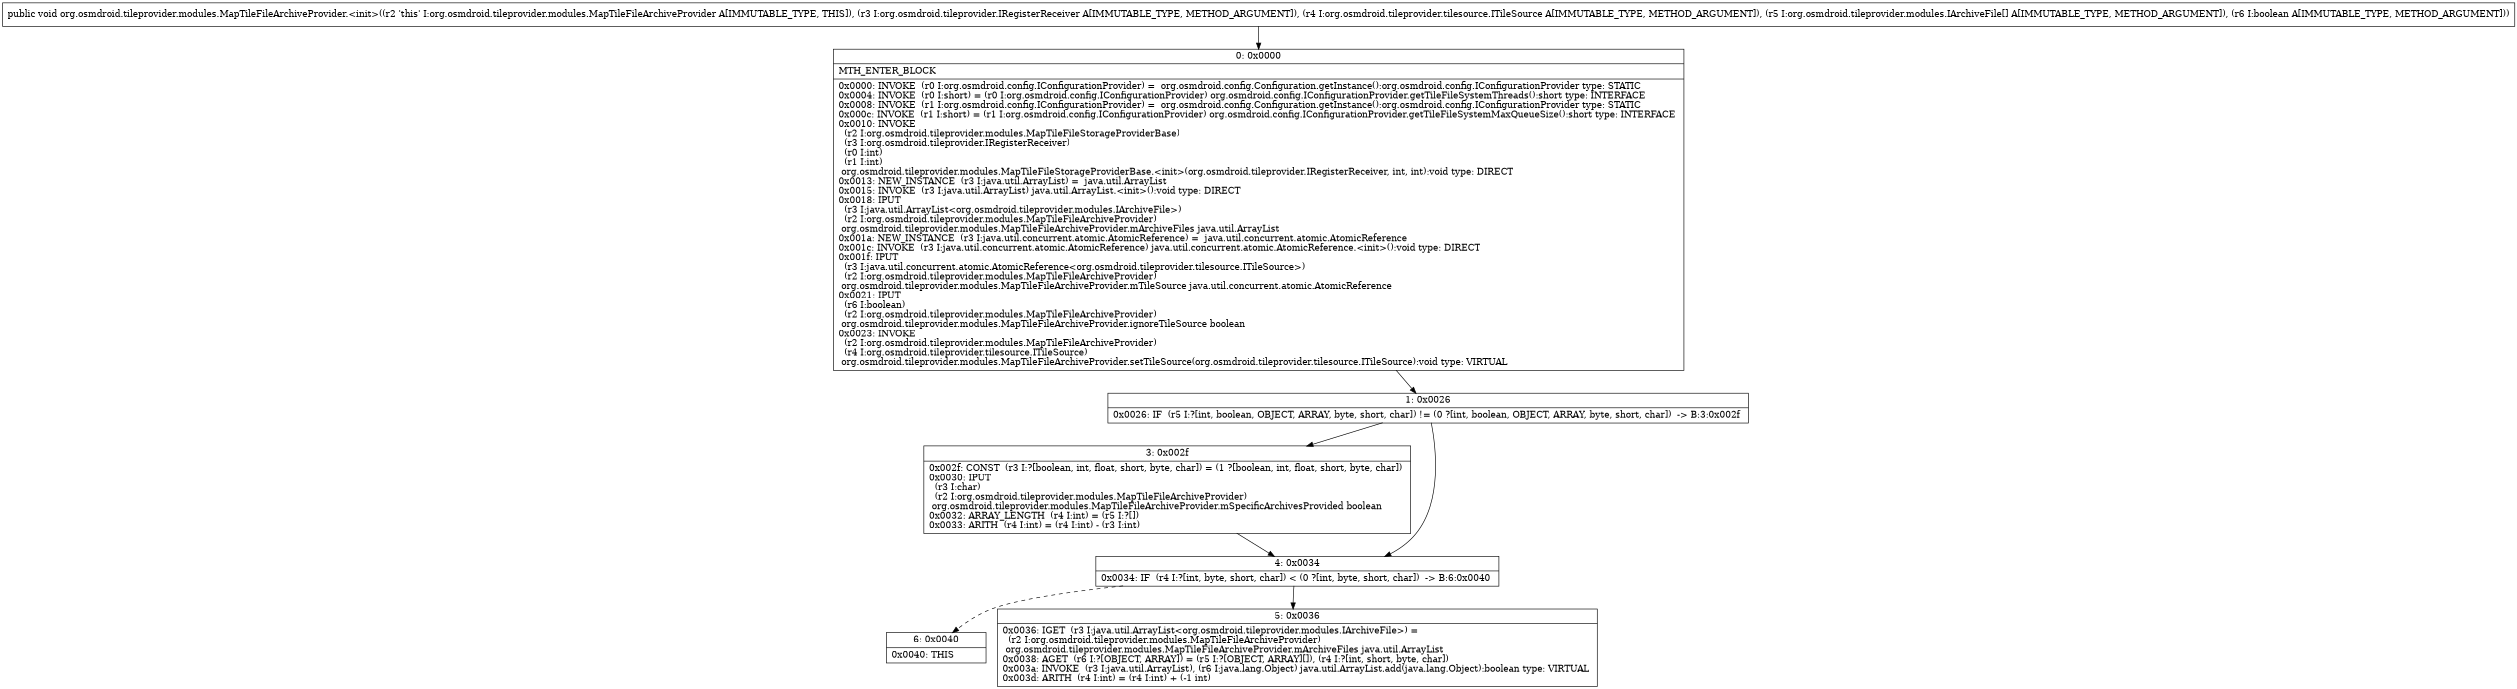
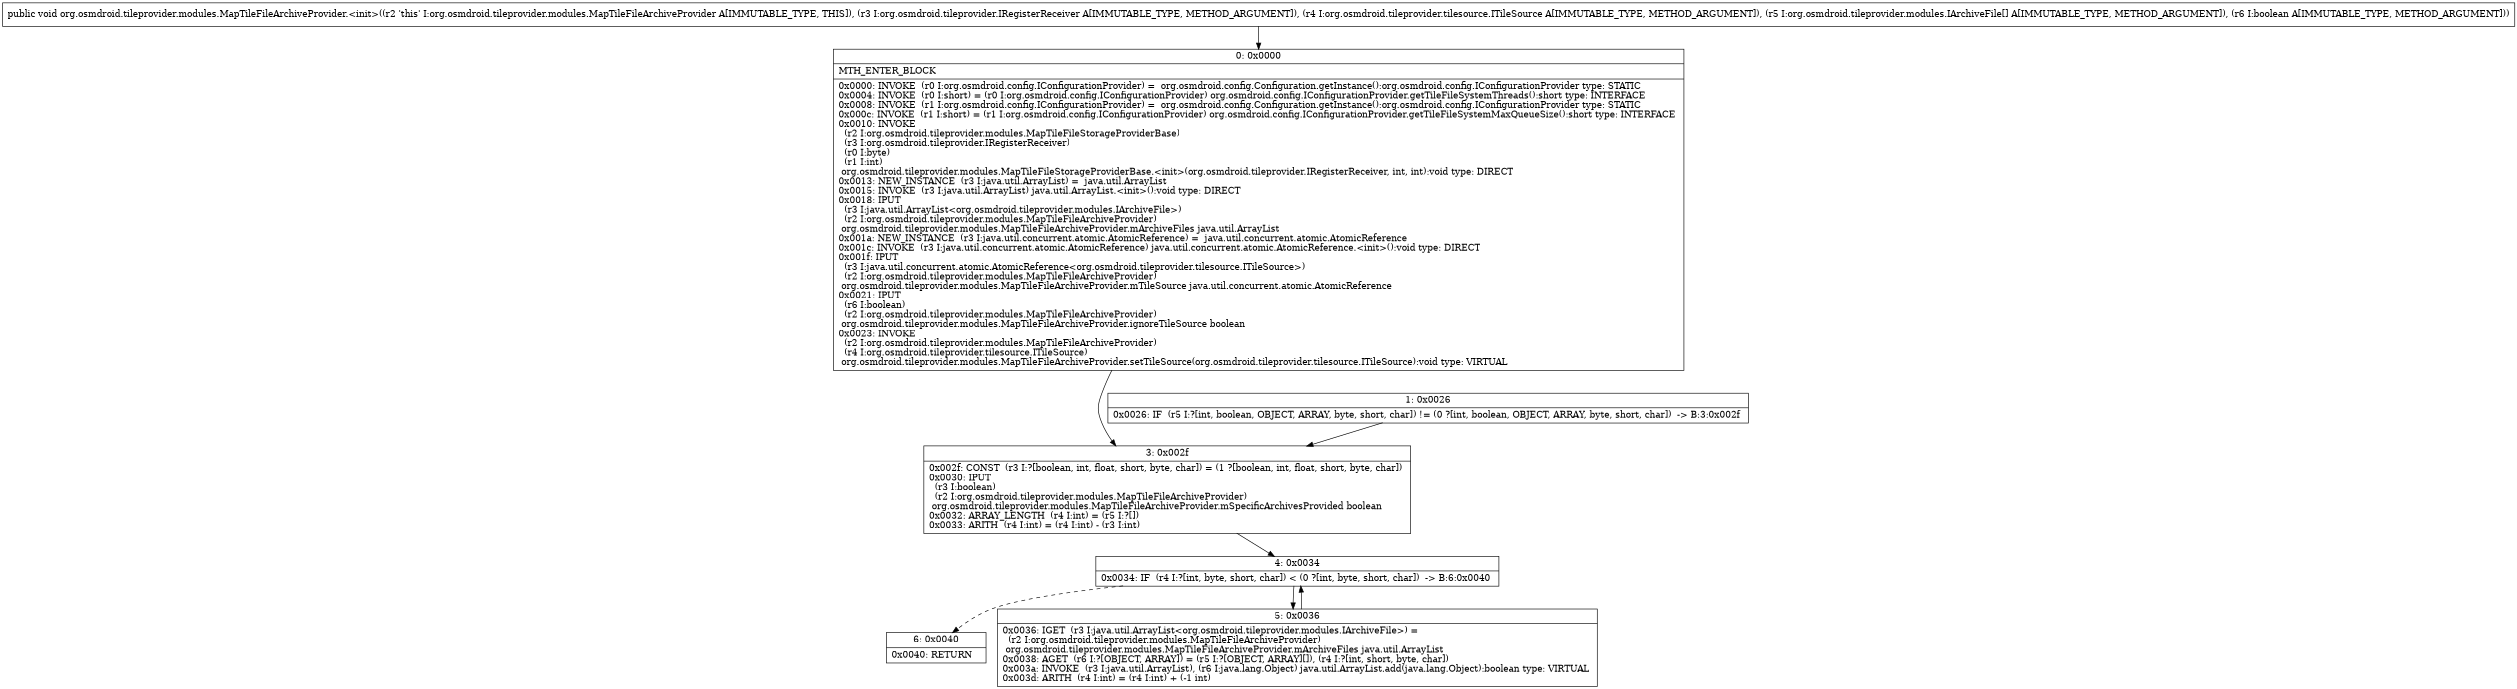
(861, 153) -> (864, 153)
(1404, 379) -> (1098, 406)
(955, 487) -> (963, 487)
(1432, 496) -> (1302, 601)
(927, 655) -> (936, 655)
